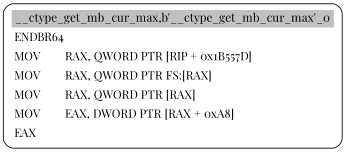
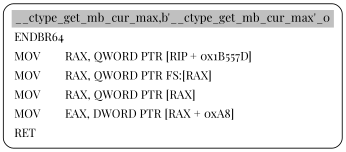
(38, 134) -> (38, 134)
